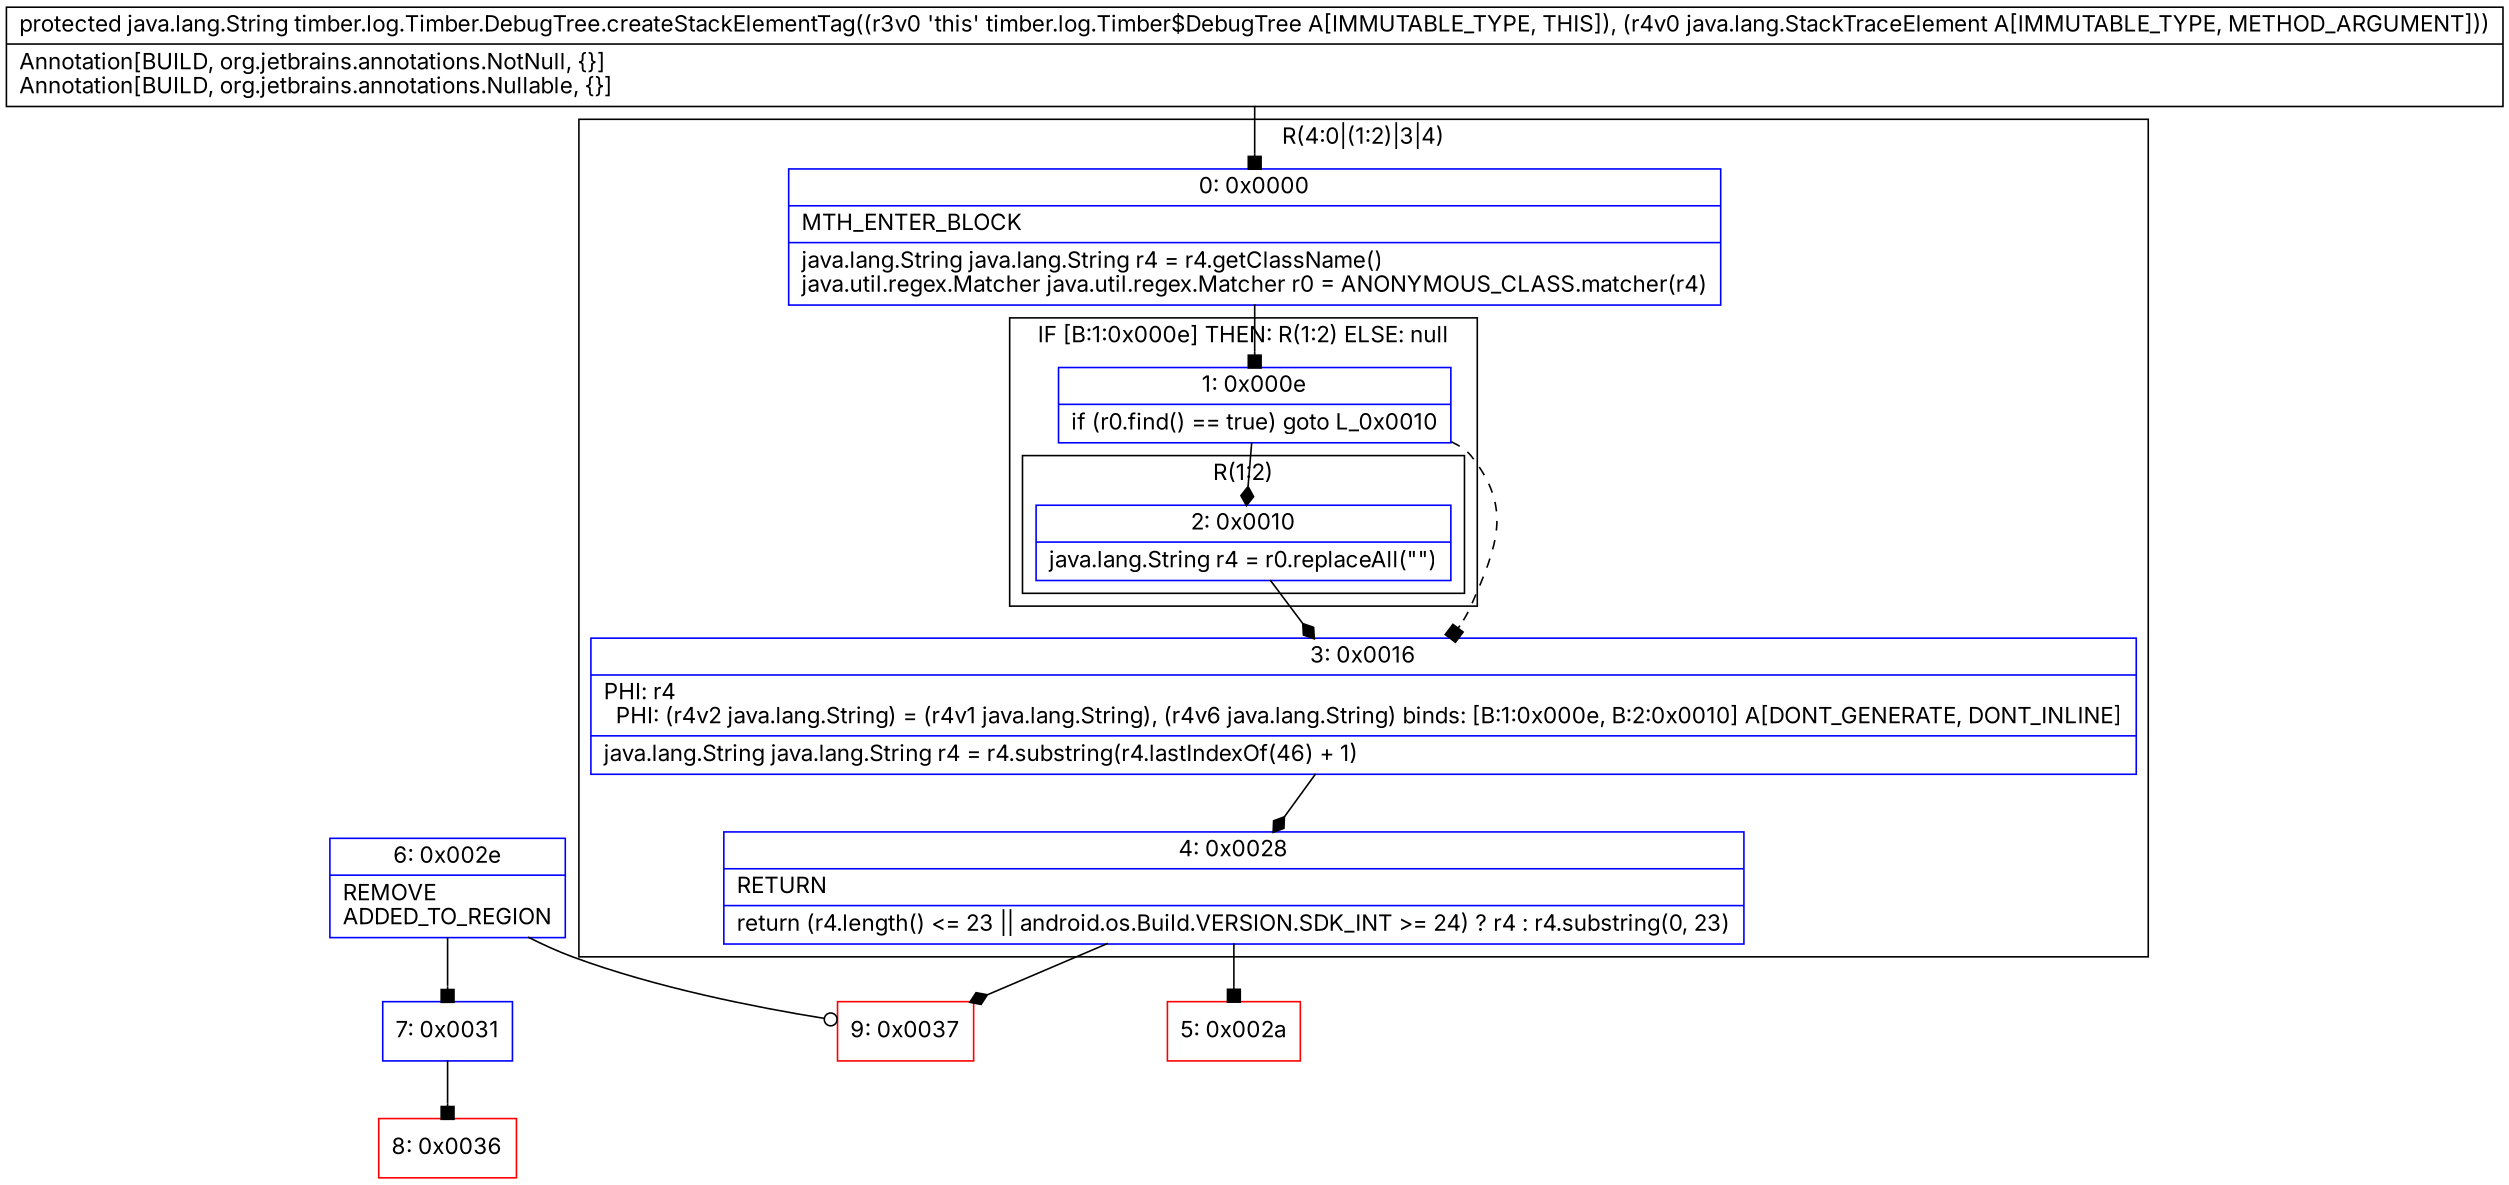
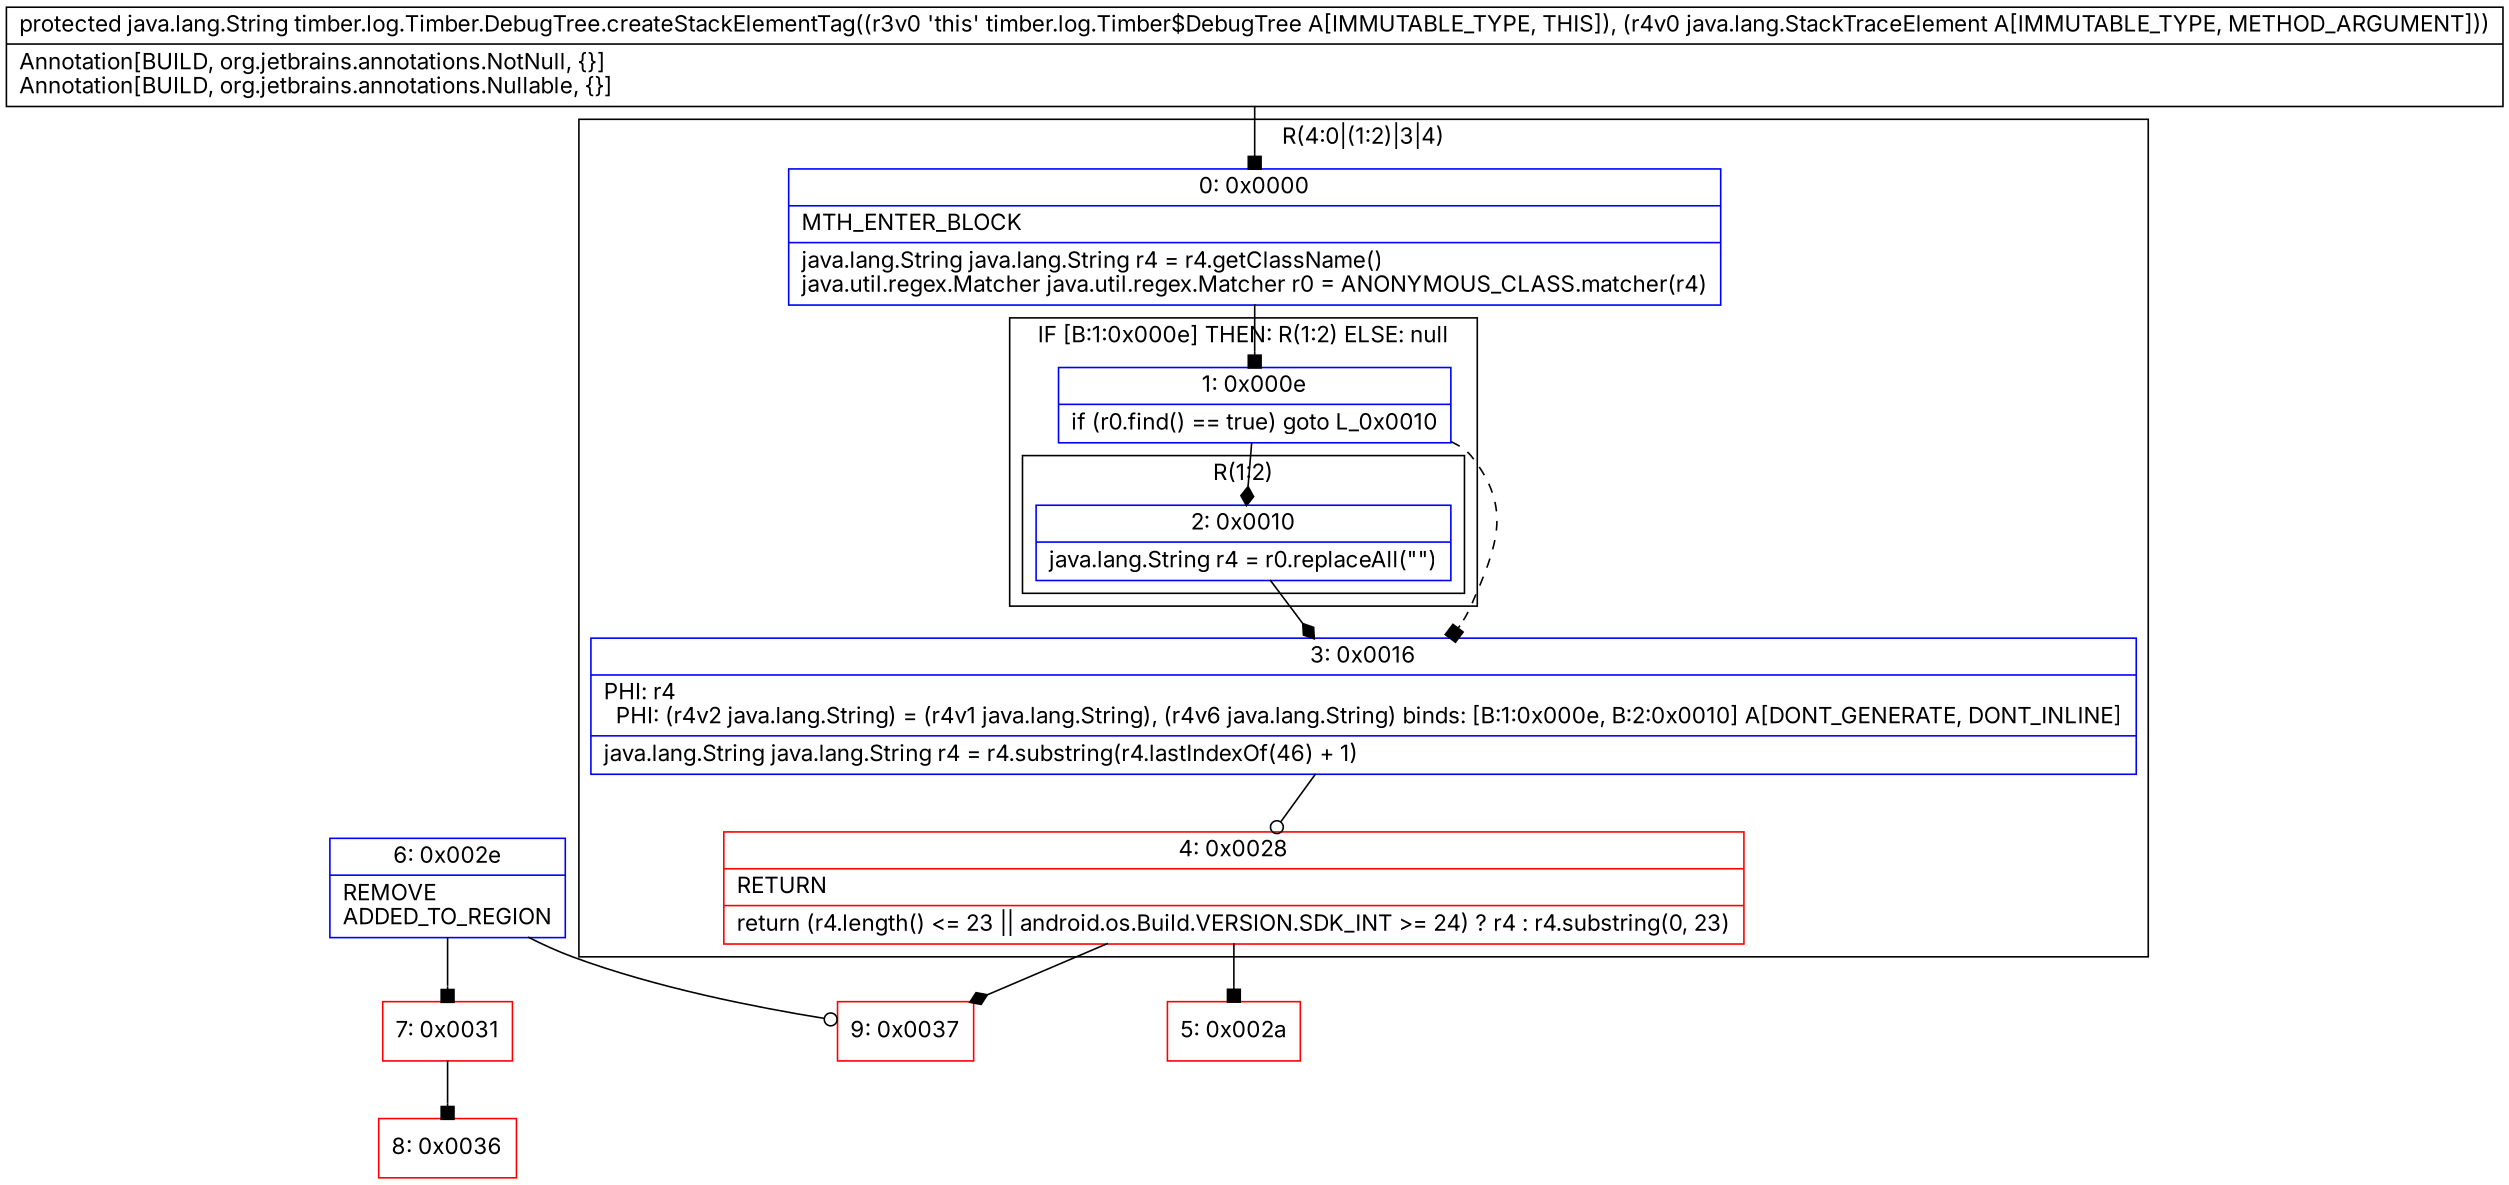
(1298, 798) -> (1298, 798)
(1234, 888) -> (1234, 888)
(448, 1031) -> (448, 1031)
